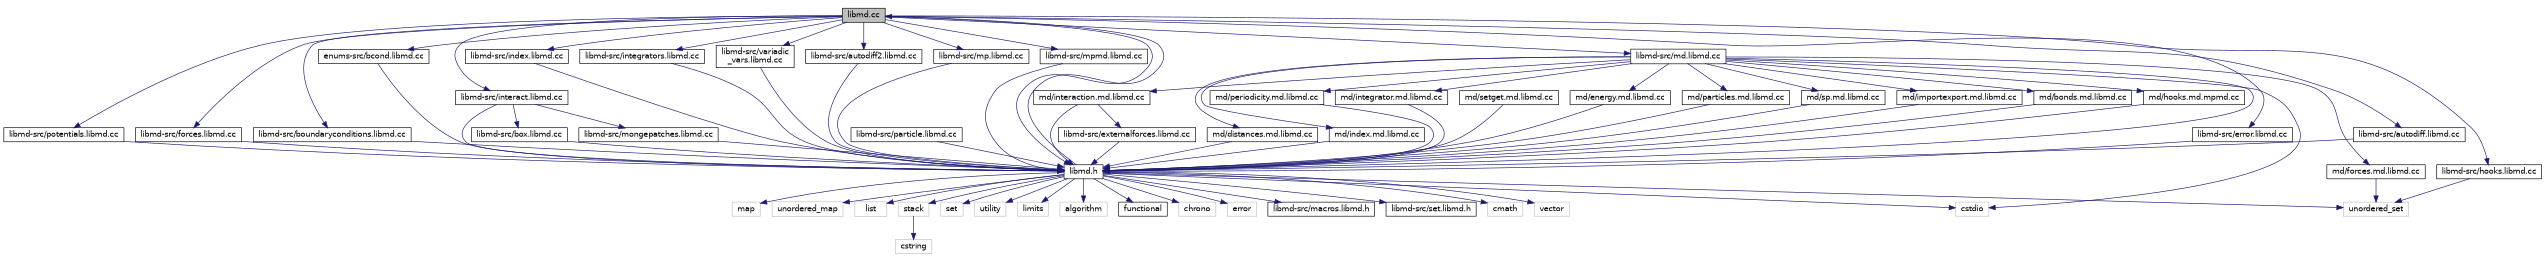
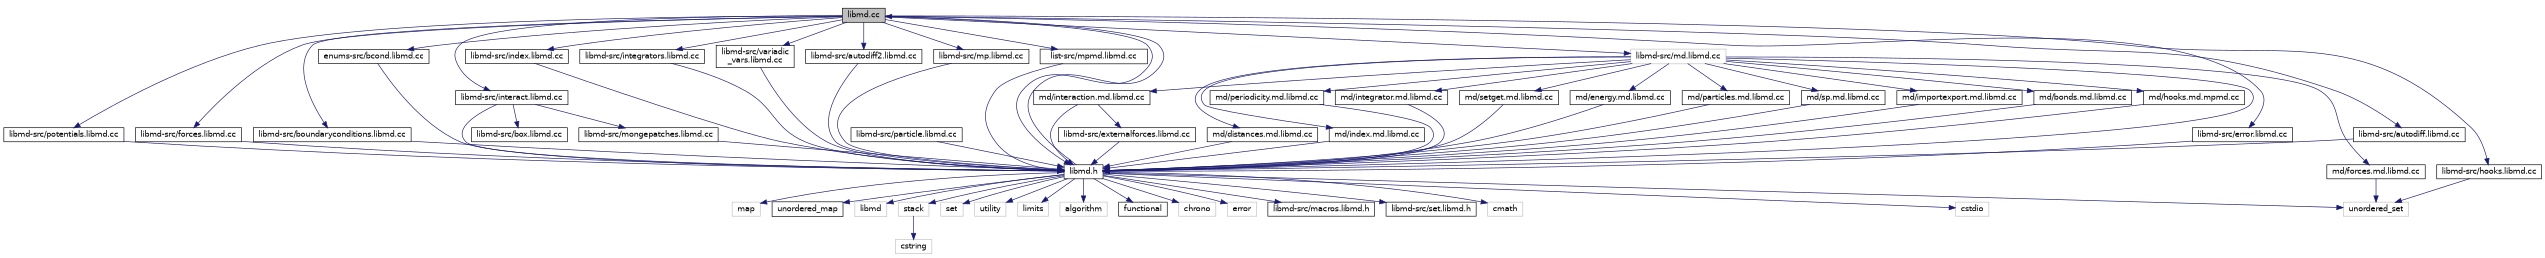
(1094, 56) -> (1094, 56)
(1678, 56) -> (1678, 56)
(2140, 79) -> (1596, 77)
(714, 153) -> none
(808, 209) -> (808, 209)
(871, 209) -> (871, 209)
(1552, 209) -> none
